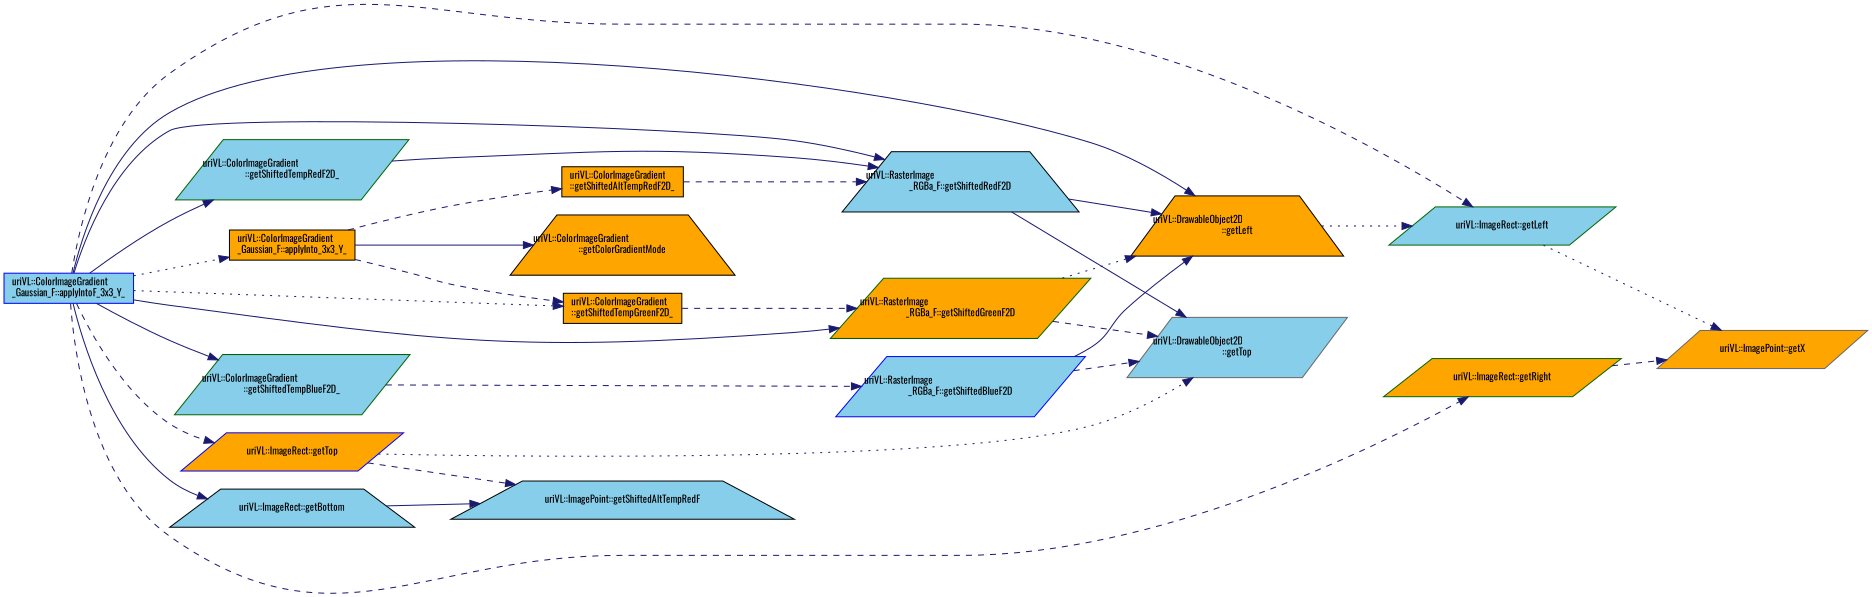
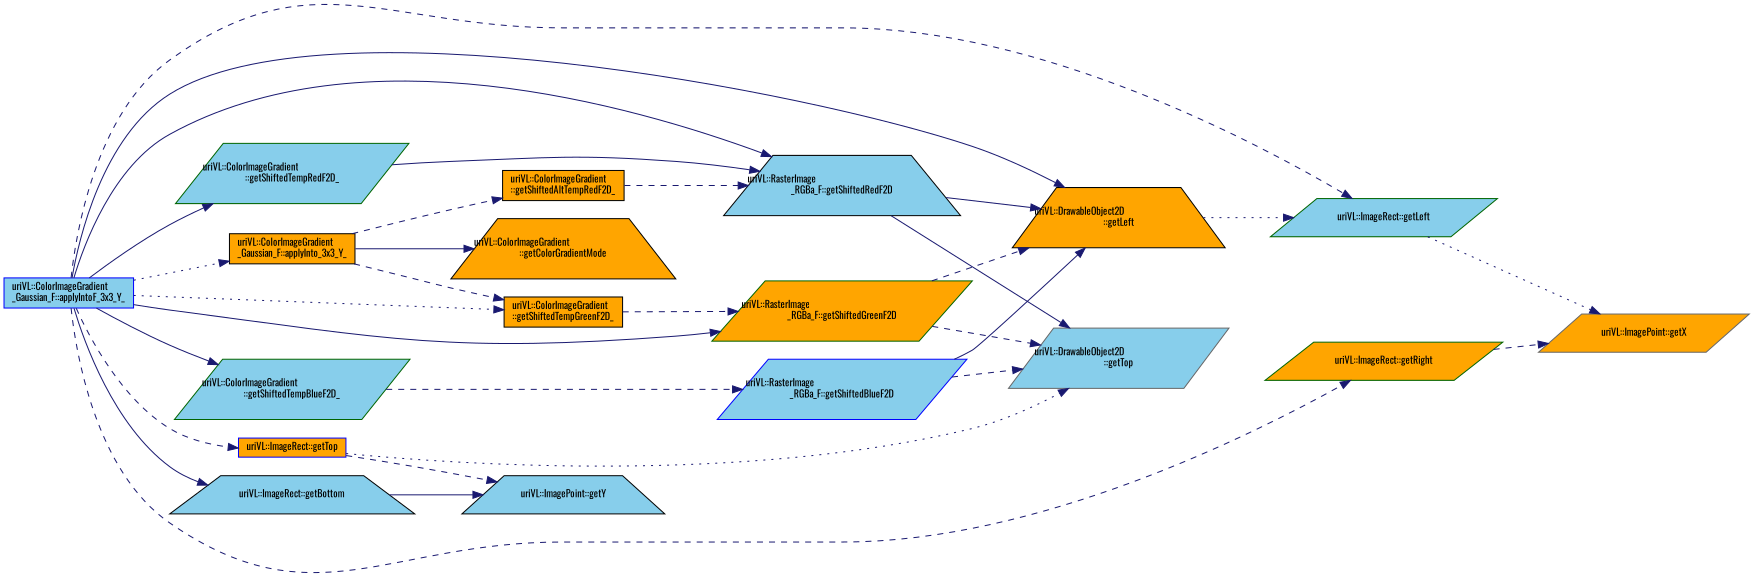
(1092, 269) -> (982, 264)
(292, 452) -> (292, 448)
(623, 500) -> (563, 495)
